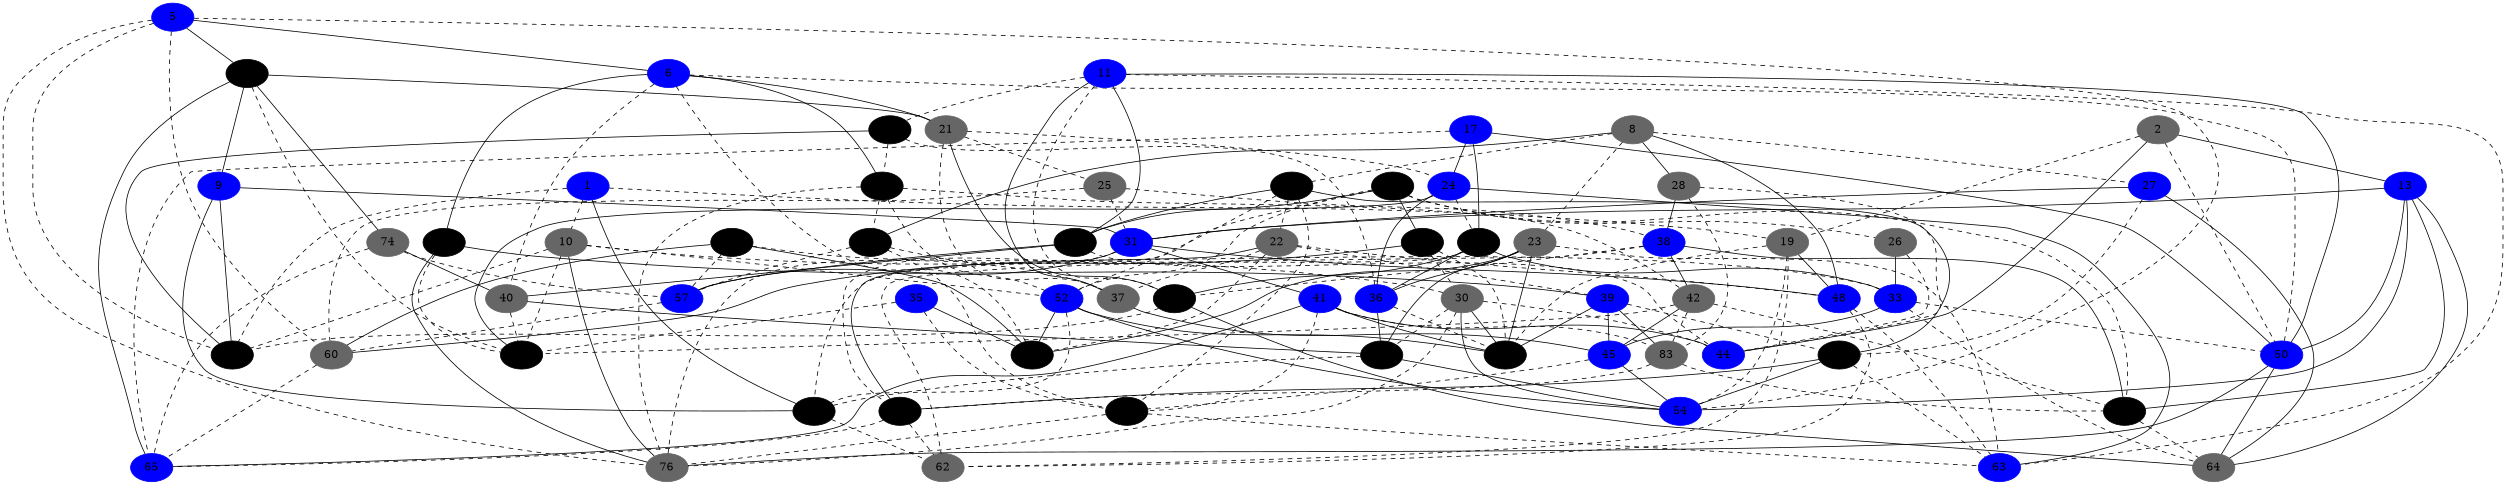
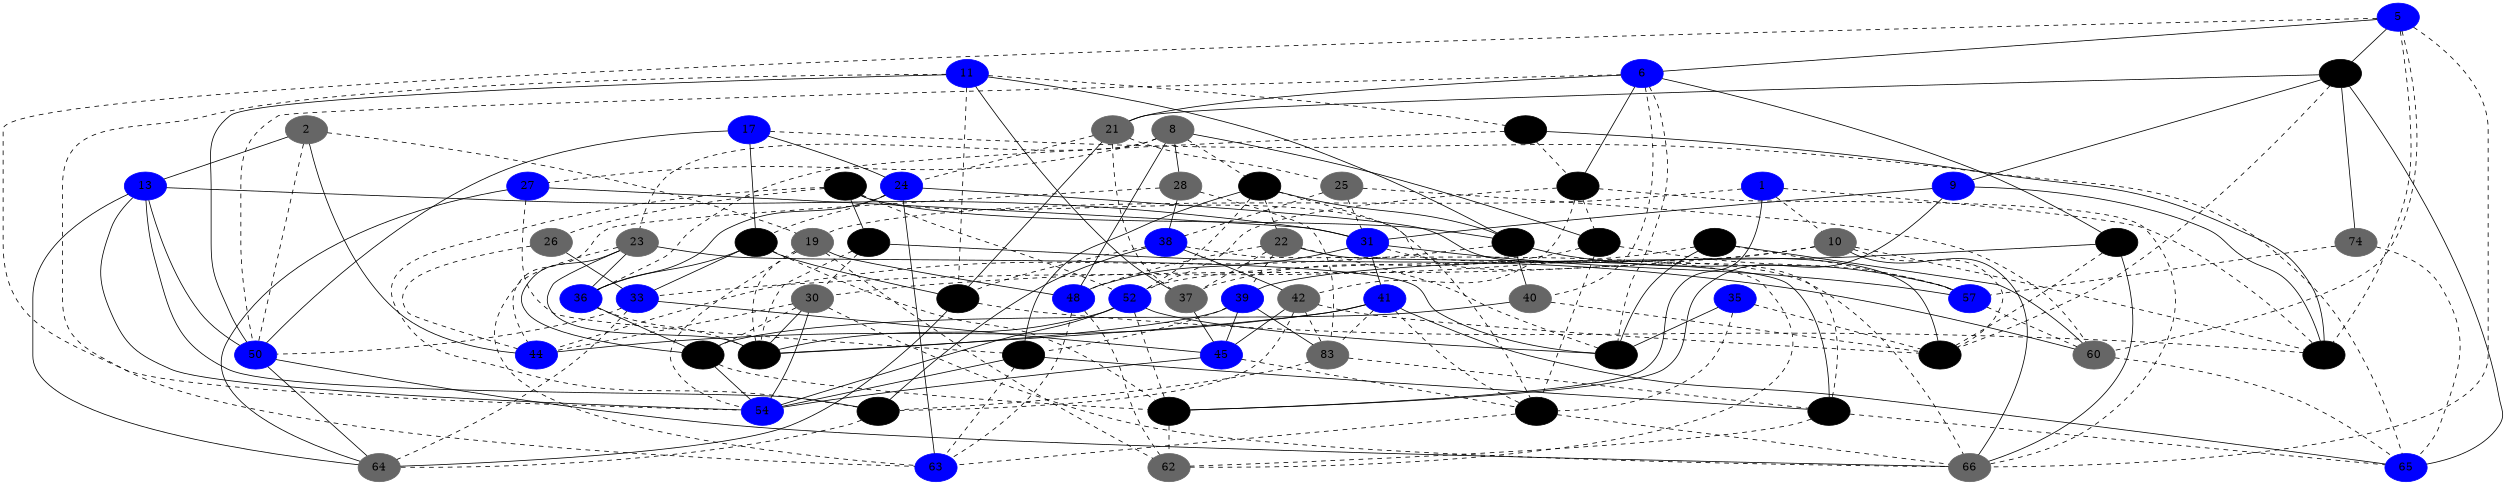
(447, 271) -> none
(667, 468) -> (1970, 468)
